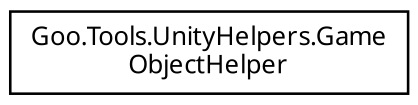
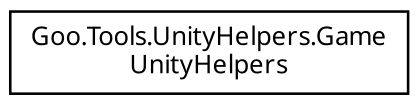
(209, 53) -> (209, 53)
